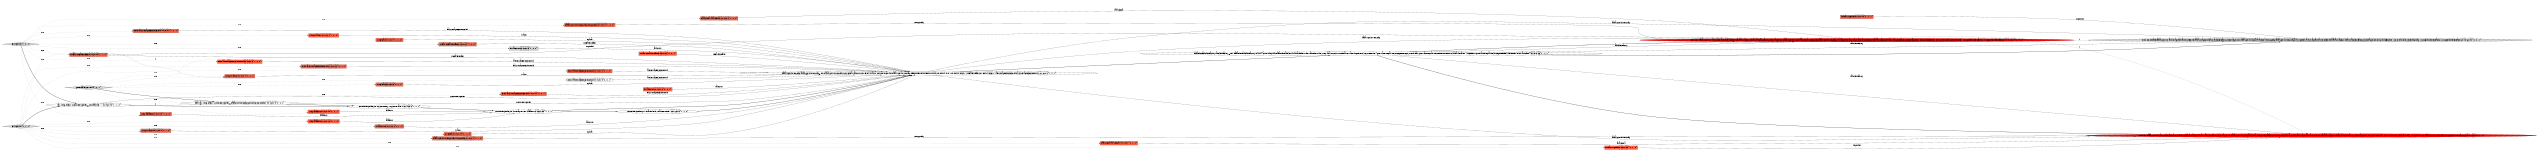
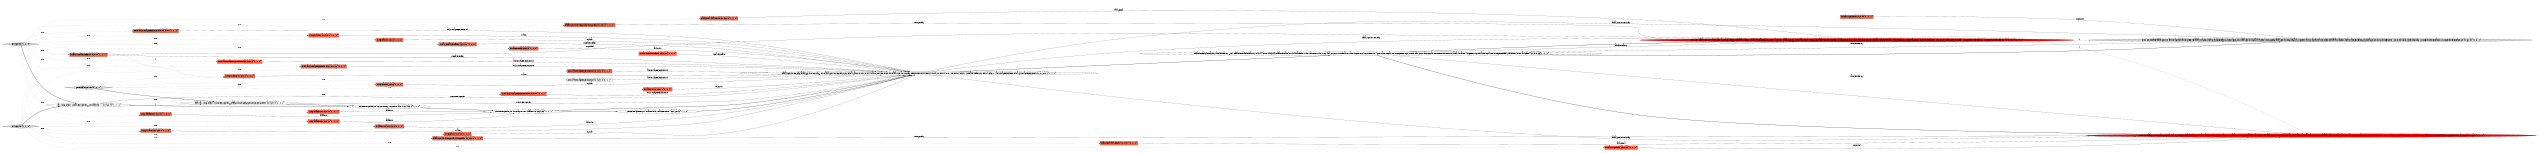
none -> (203, 39)
(524, 49) -> (524, 49)
(163, 76) -> (376, 89)
